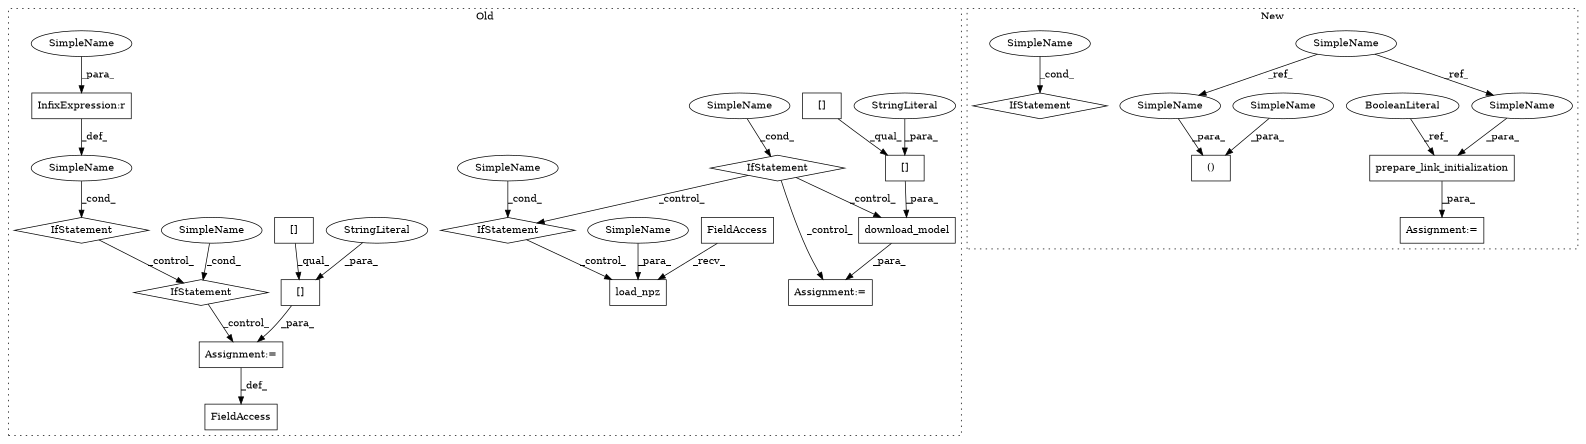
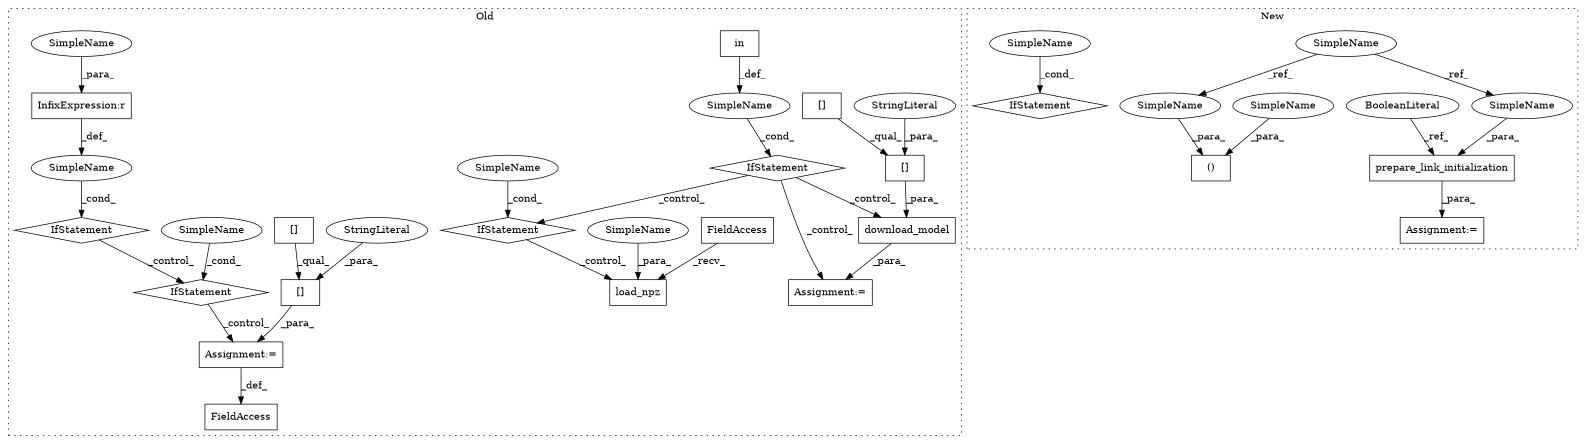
none -> (740, 44)
